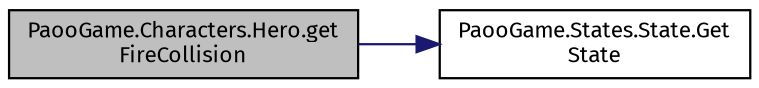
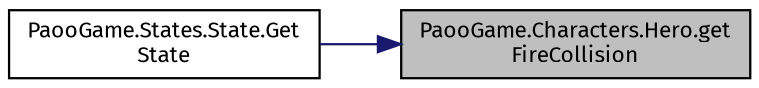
(387, 44) -> (349, 44)
